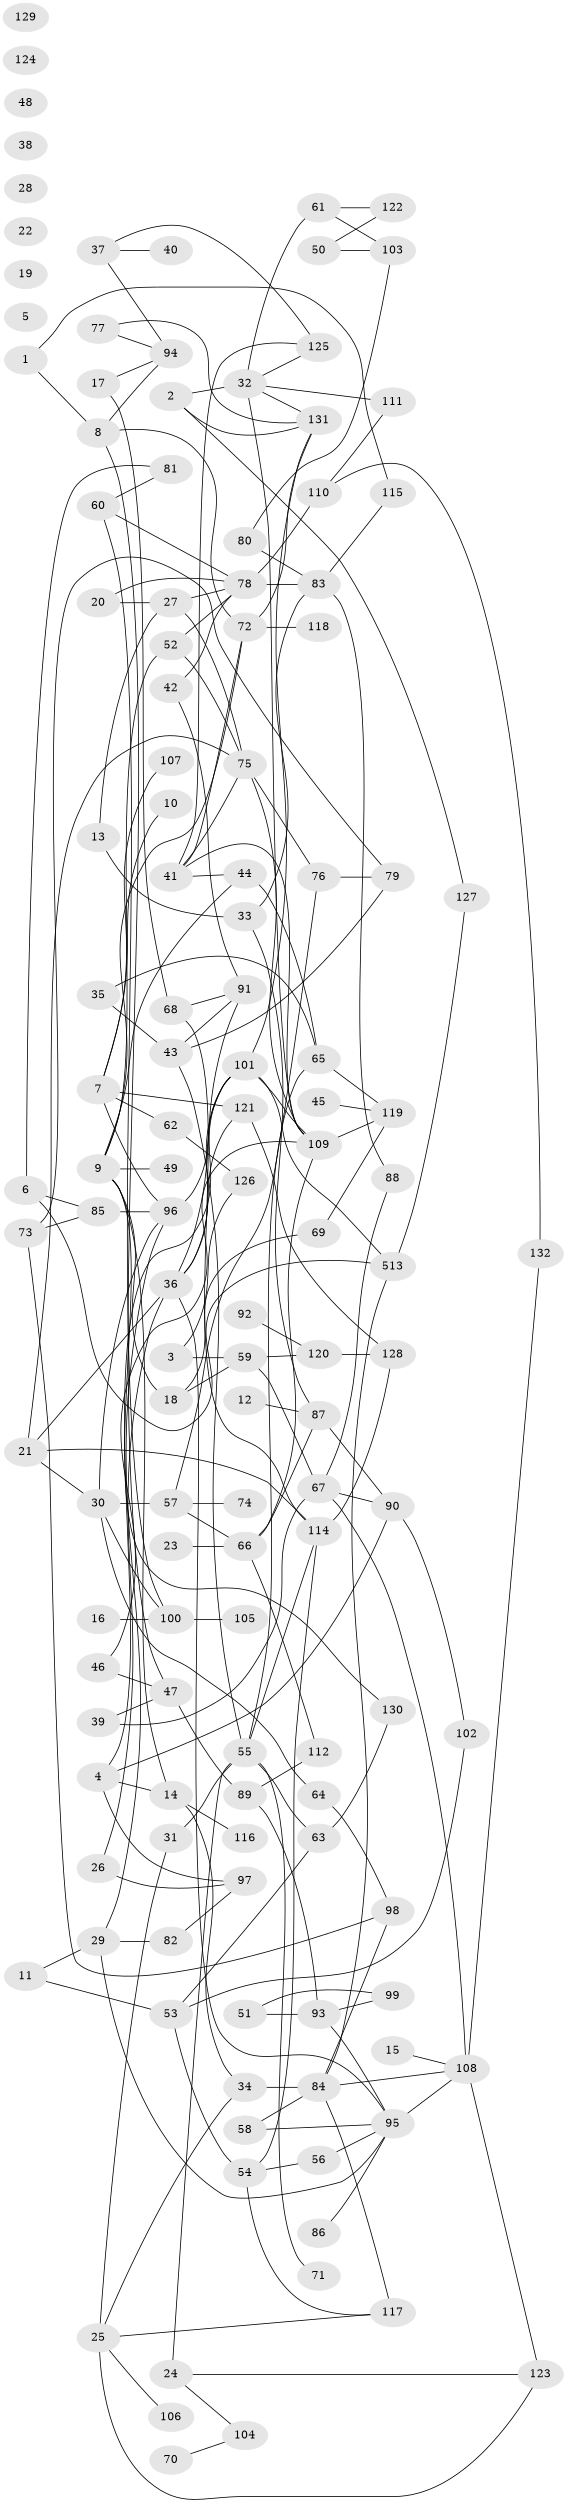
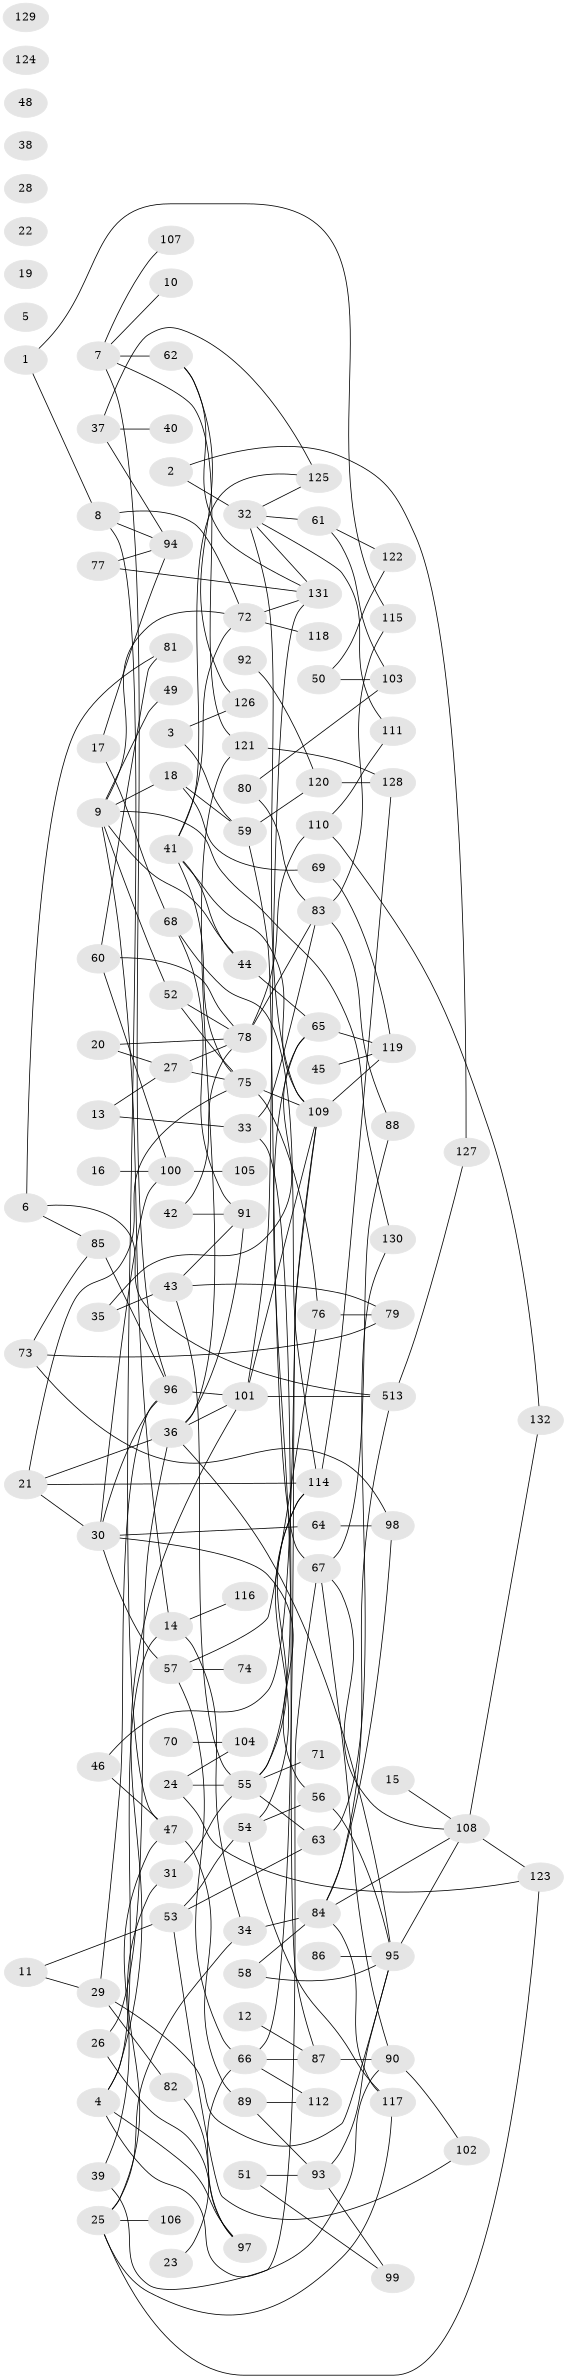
(238, 434) -> (206, 498)
none -> (265, 1573)
